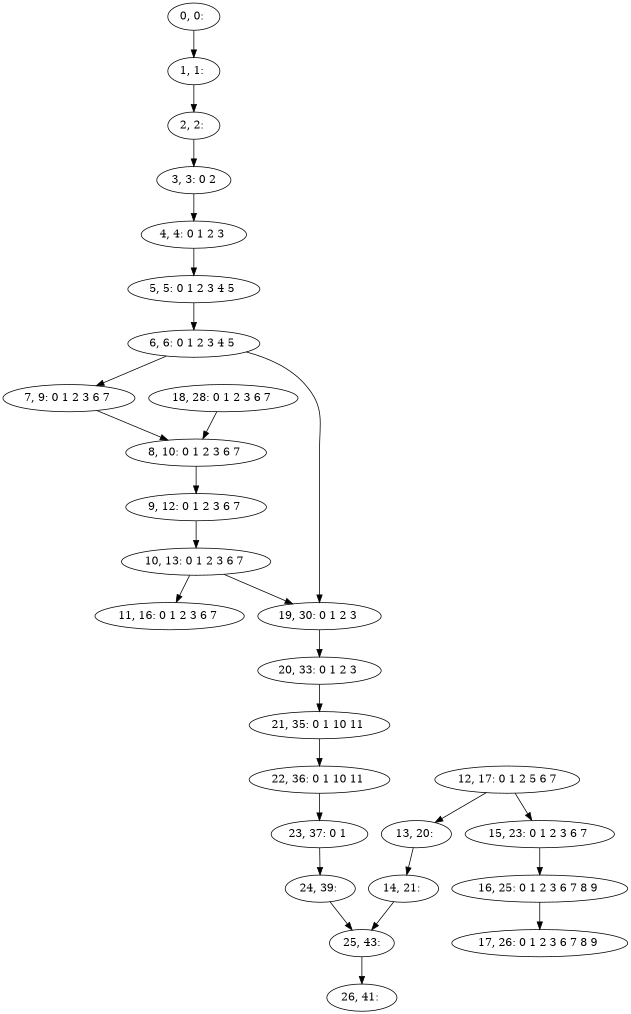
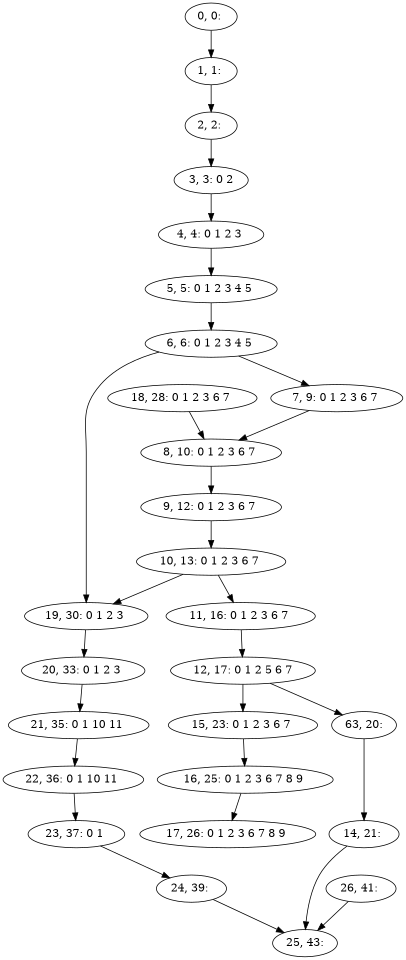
none -> (242, 640)
(416, 834) -> (364, 725)
(362, 967) -> (336, 913)
